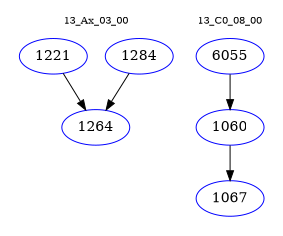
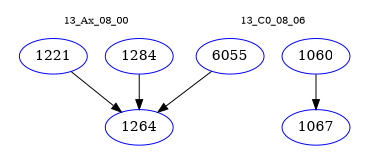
(96, 21) -> (96, 21)
(230, 21) -> (273, 21)
(230, 87) -> (195, 84)
